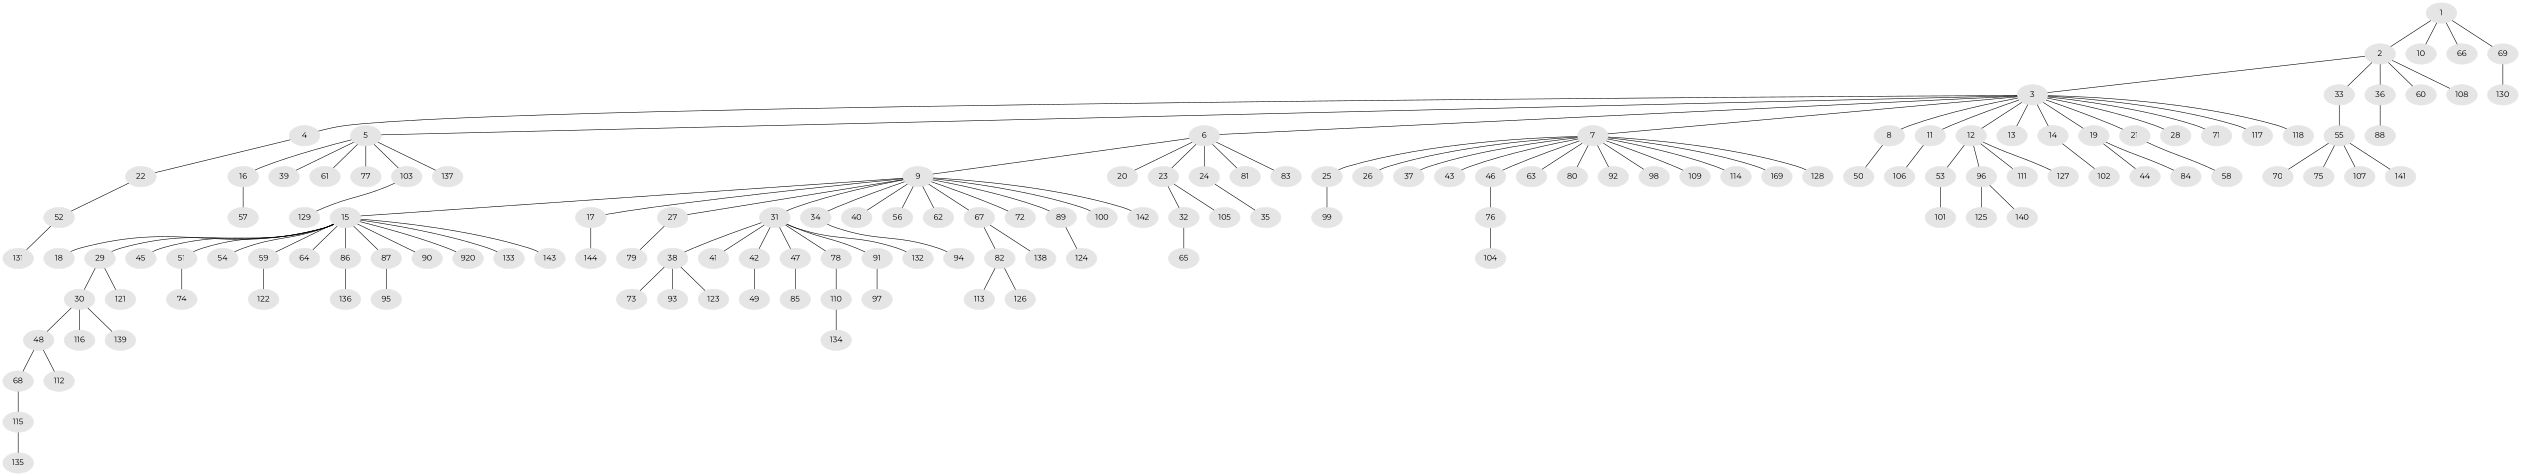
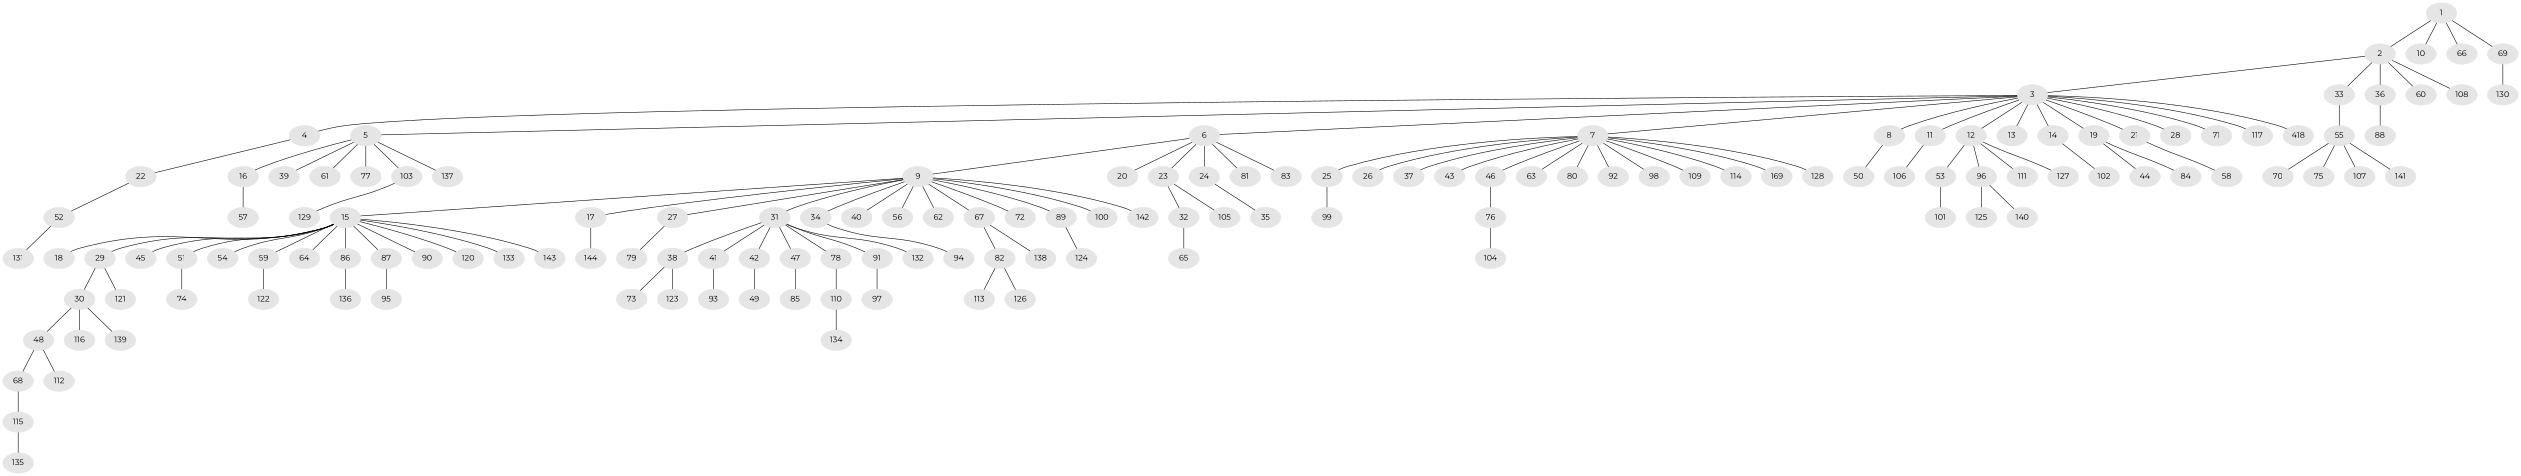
(2298, 136) -> (2298, 136)
(468, 258) -> (468, 258)
(673, 279) -> (713, 279)
